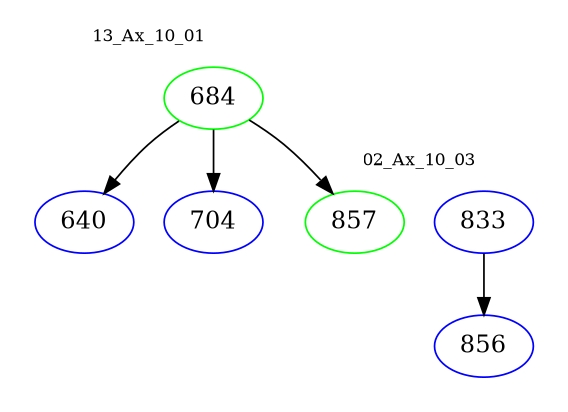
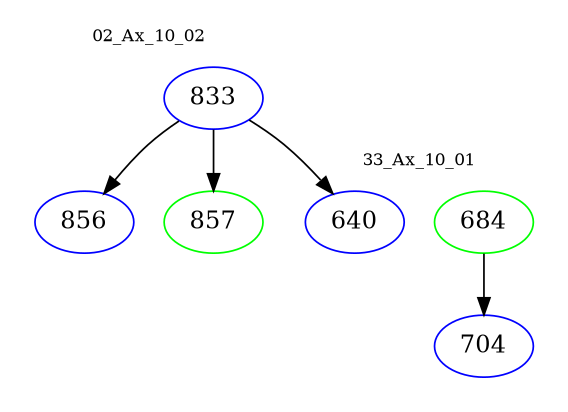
(149, 37) -> (419, 161)
(145, 148) -> (303, 162)
(419, 161) -> (149, 37)
(303, 162) -> (214, 152)
